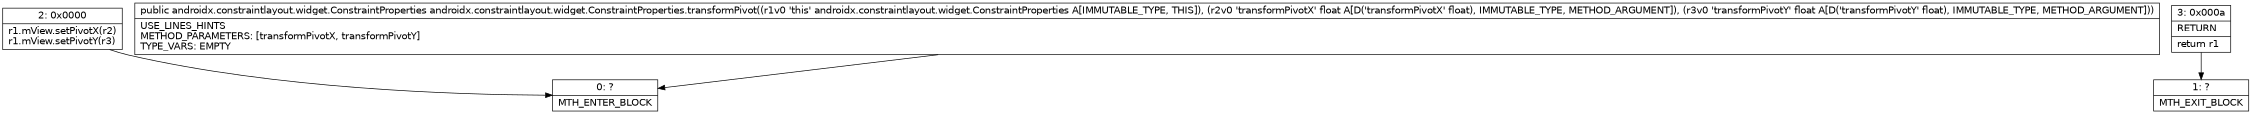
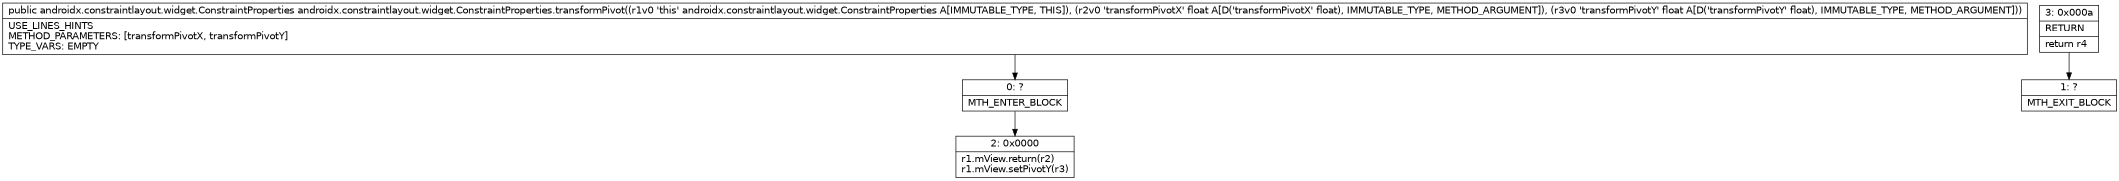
(62, 31) -> (1008, 159)
(2198, 44) -> (2066, 44)
(326, 85) -> (1015, 120)
